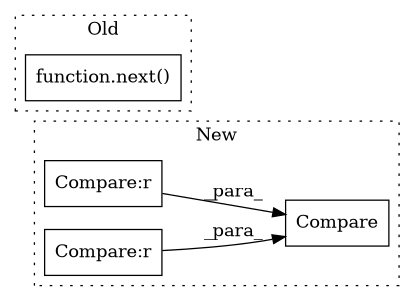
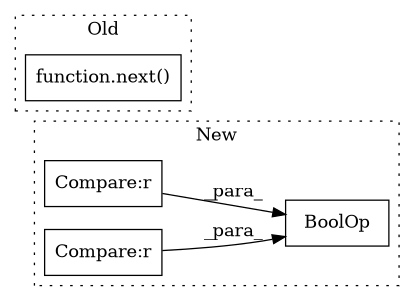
(337, 223) -> (337, 223)
